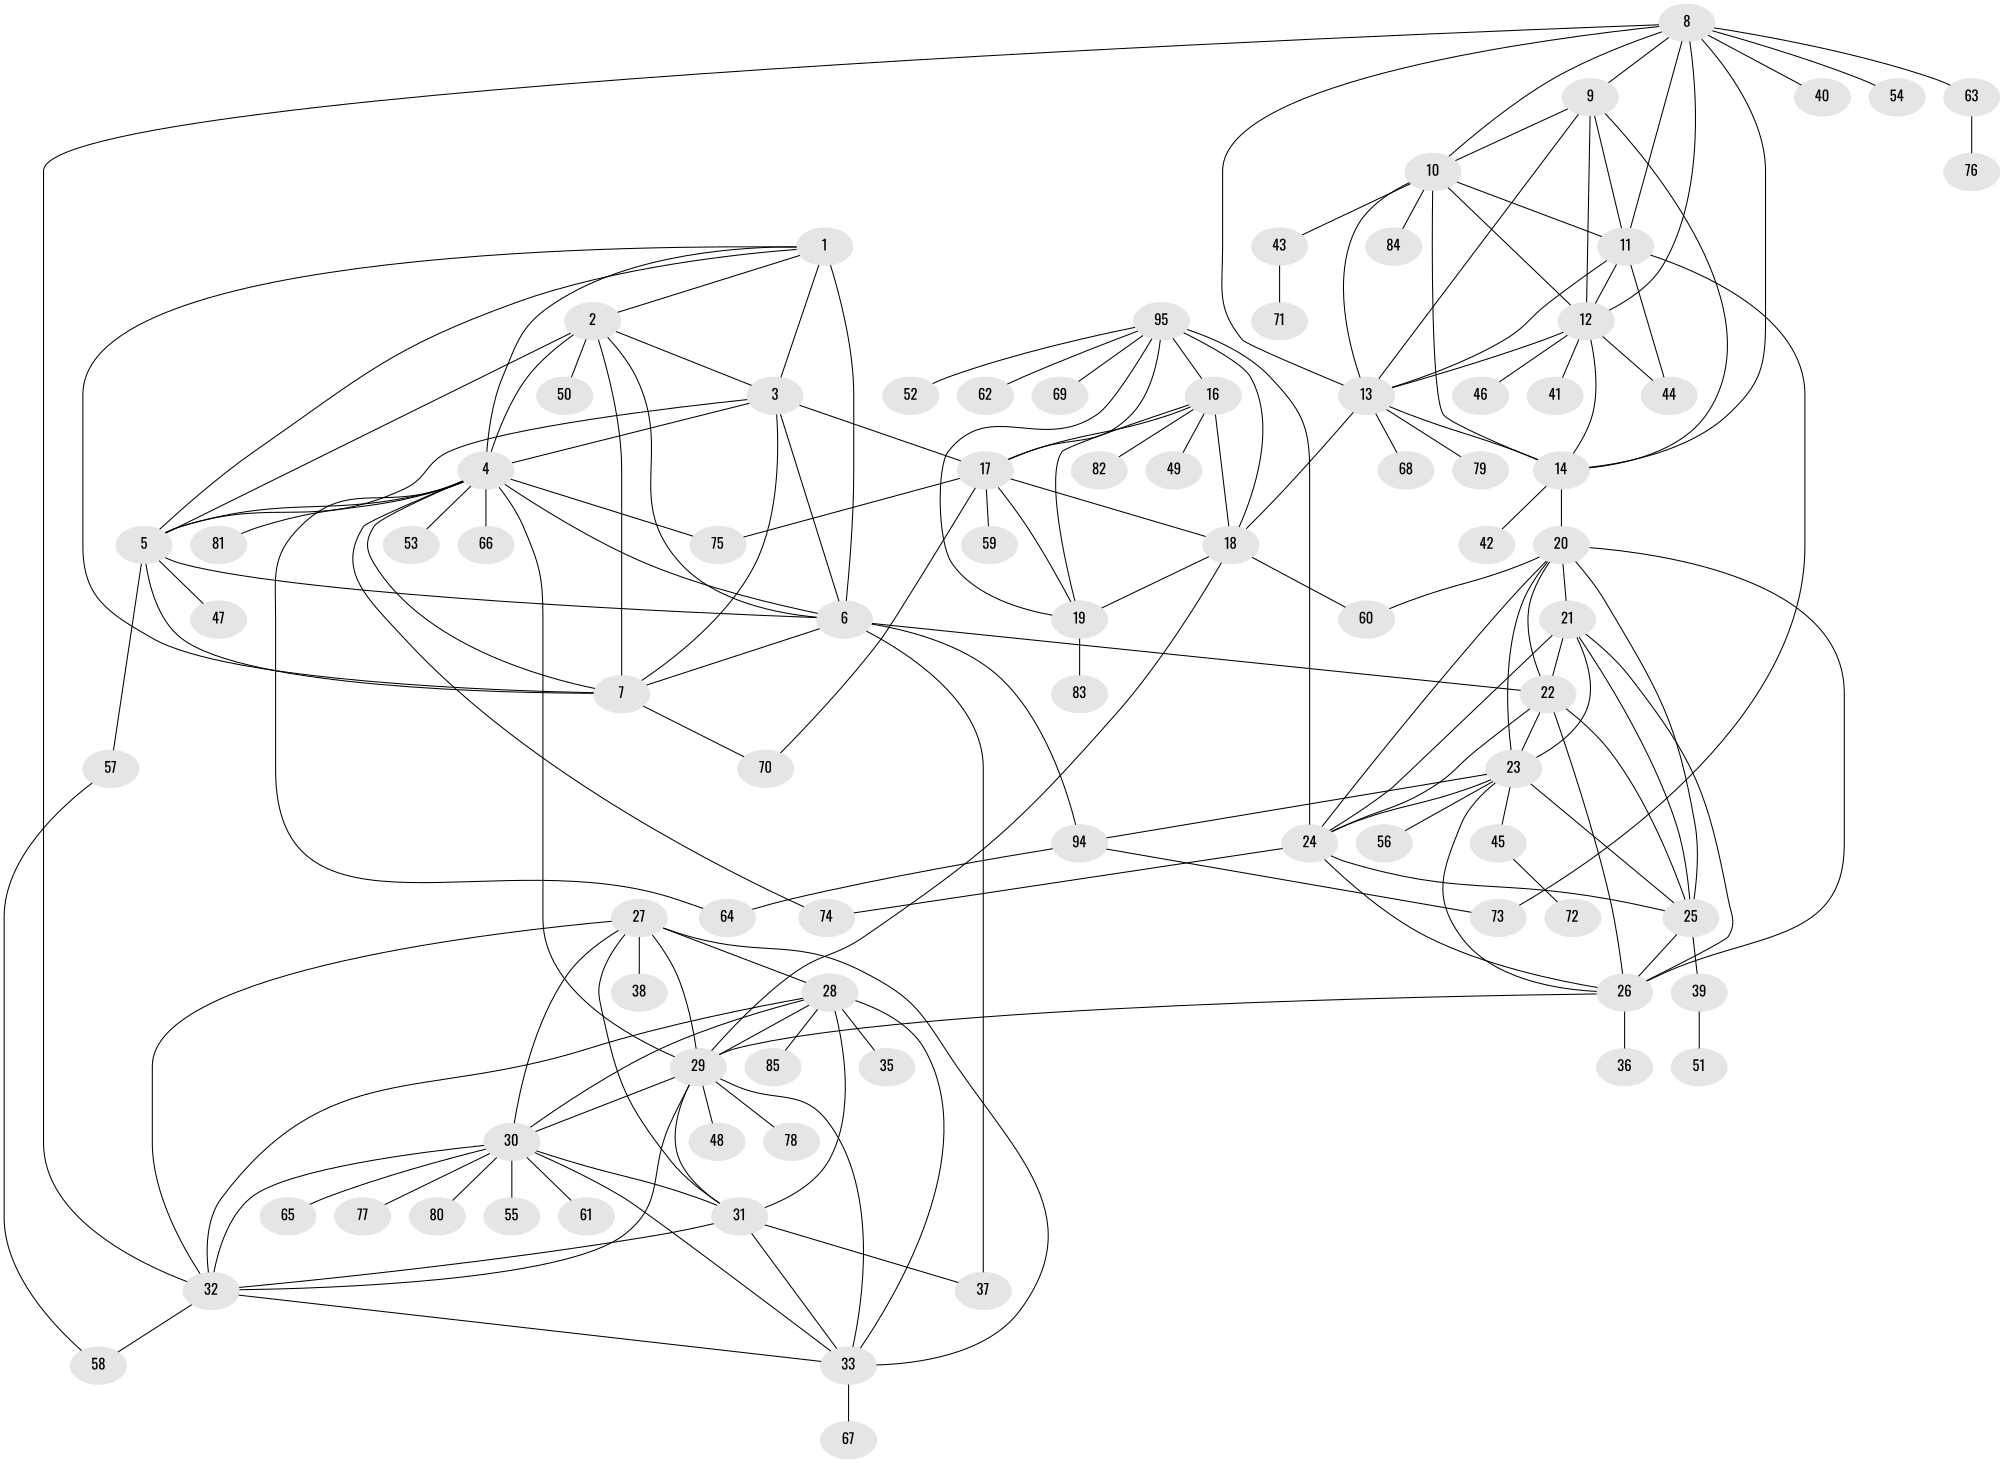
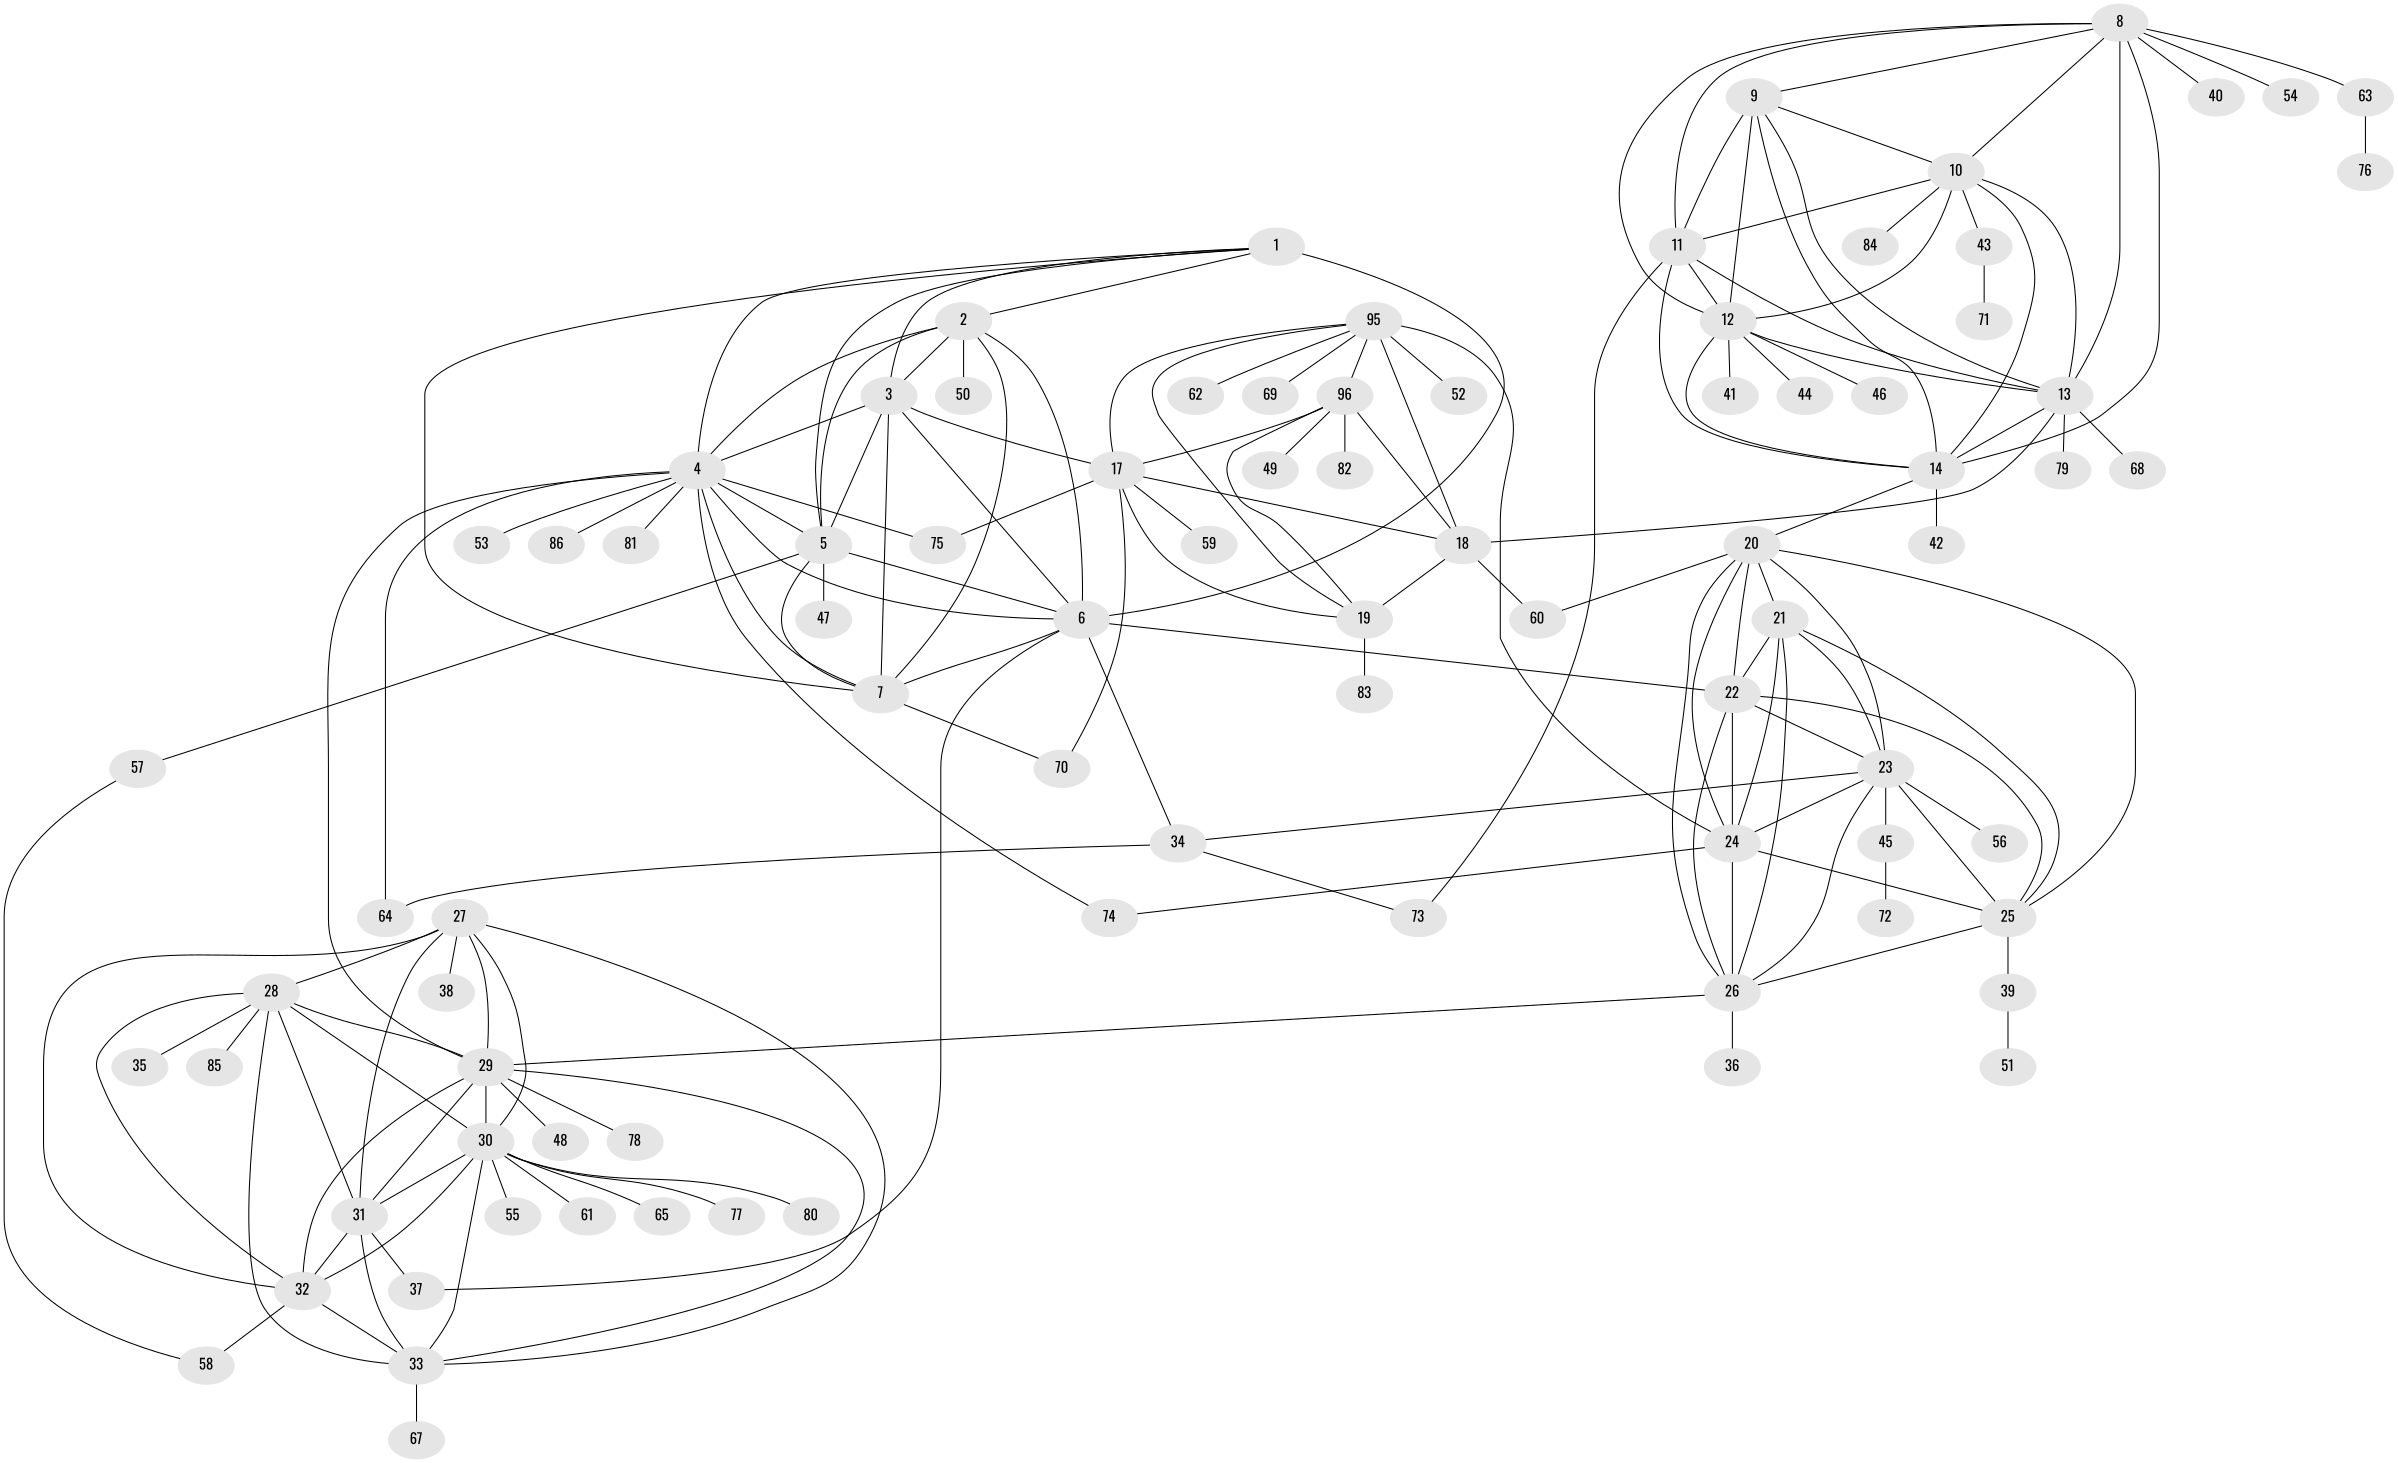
(257, 115) -> none
(1647, 321) -> (1698, 427)
(1213, 396) -> (1345, 396)
(486, 545) -> (556, 545)
(996, 838) -> none
(1080, 843) -> (1178, 843)
